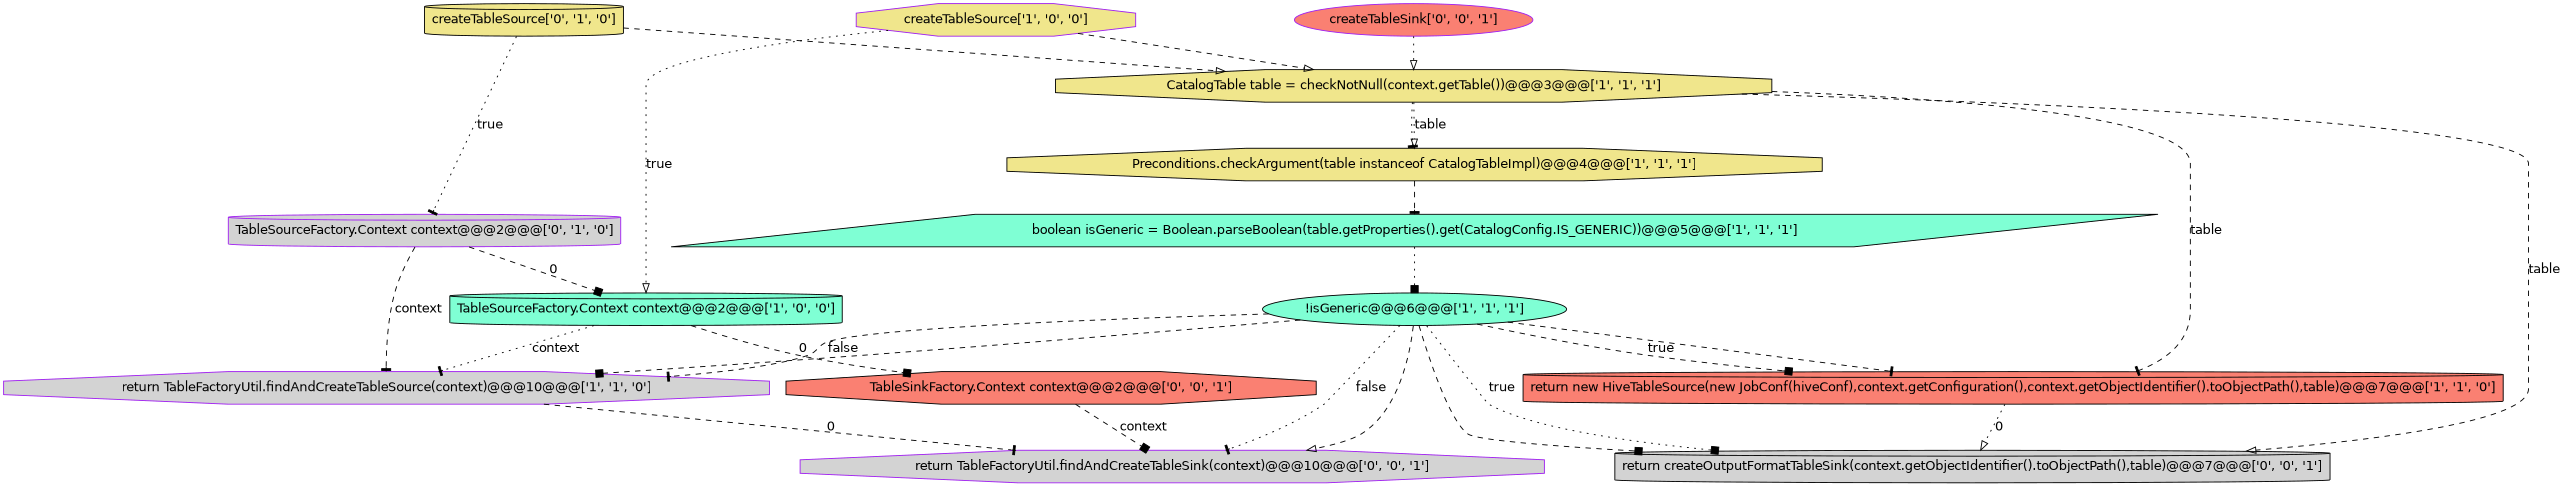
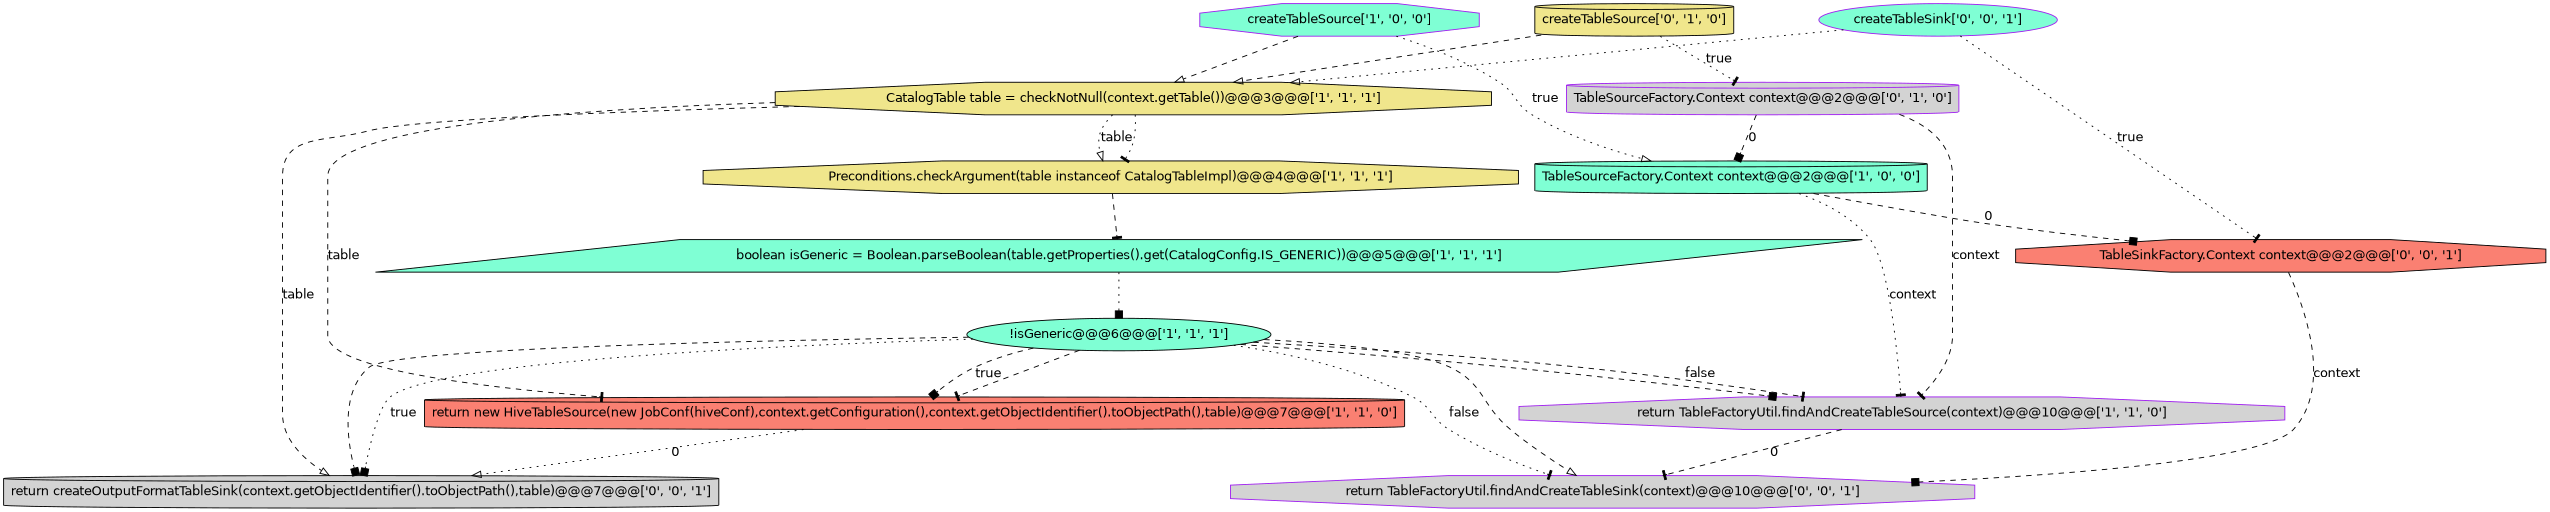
(996, 20) -> (1340, 20)
(1414, 20) -> (1938, 20)
none -> (2107, 136)
